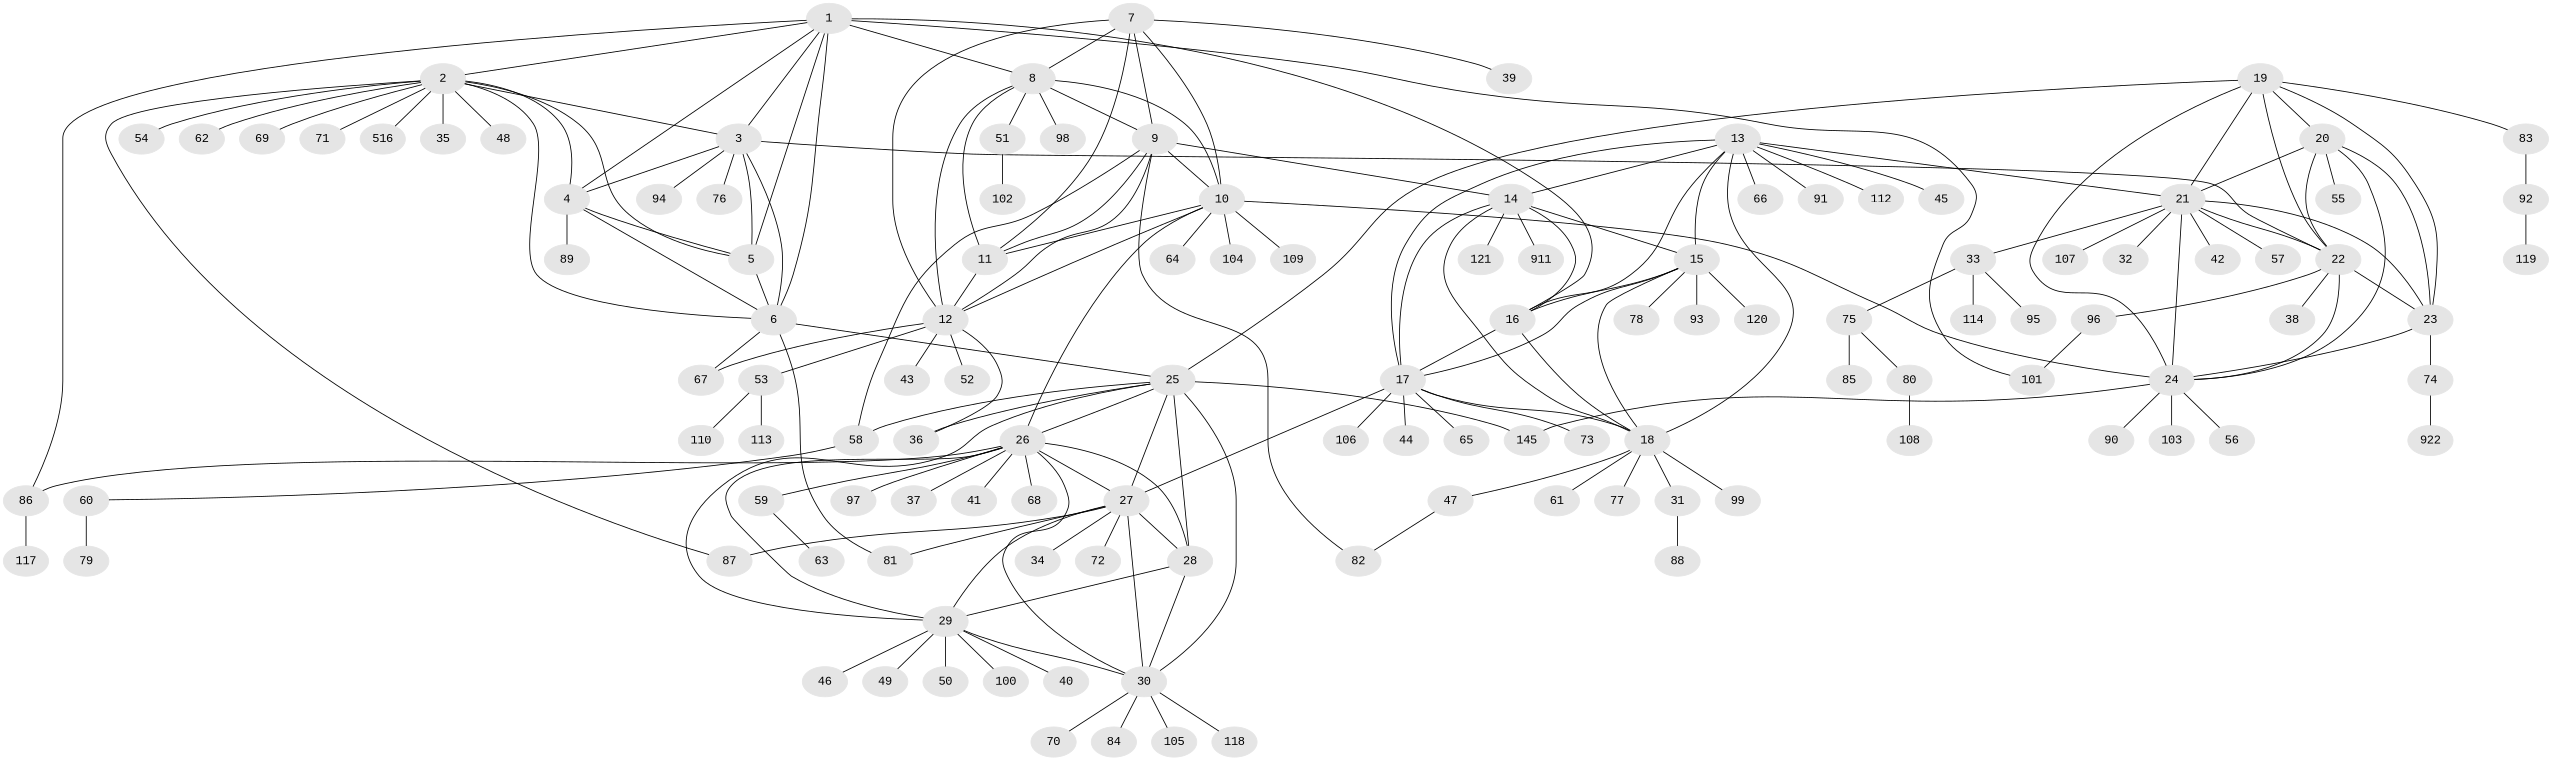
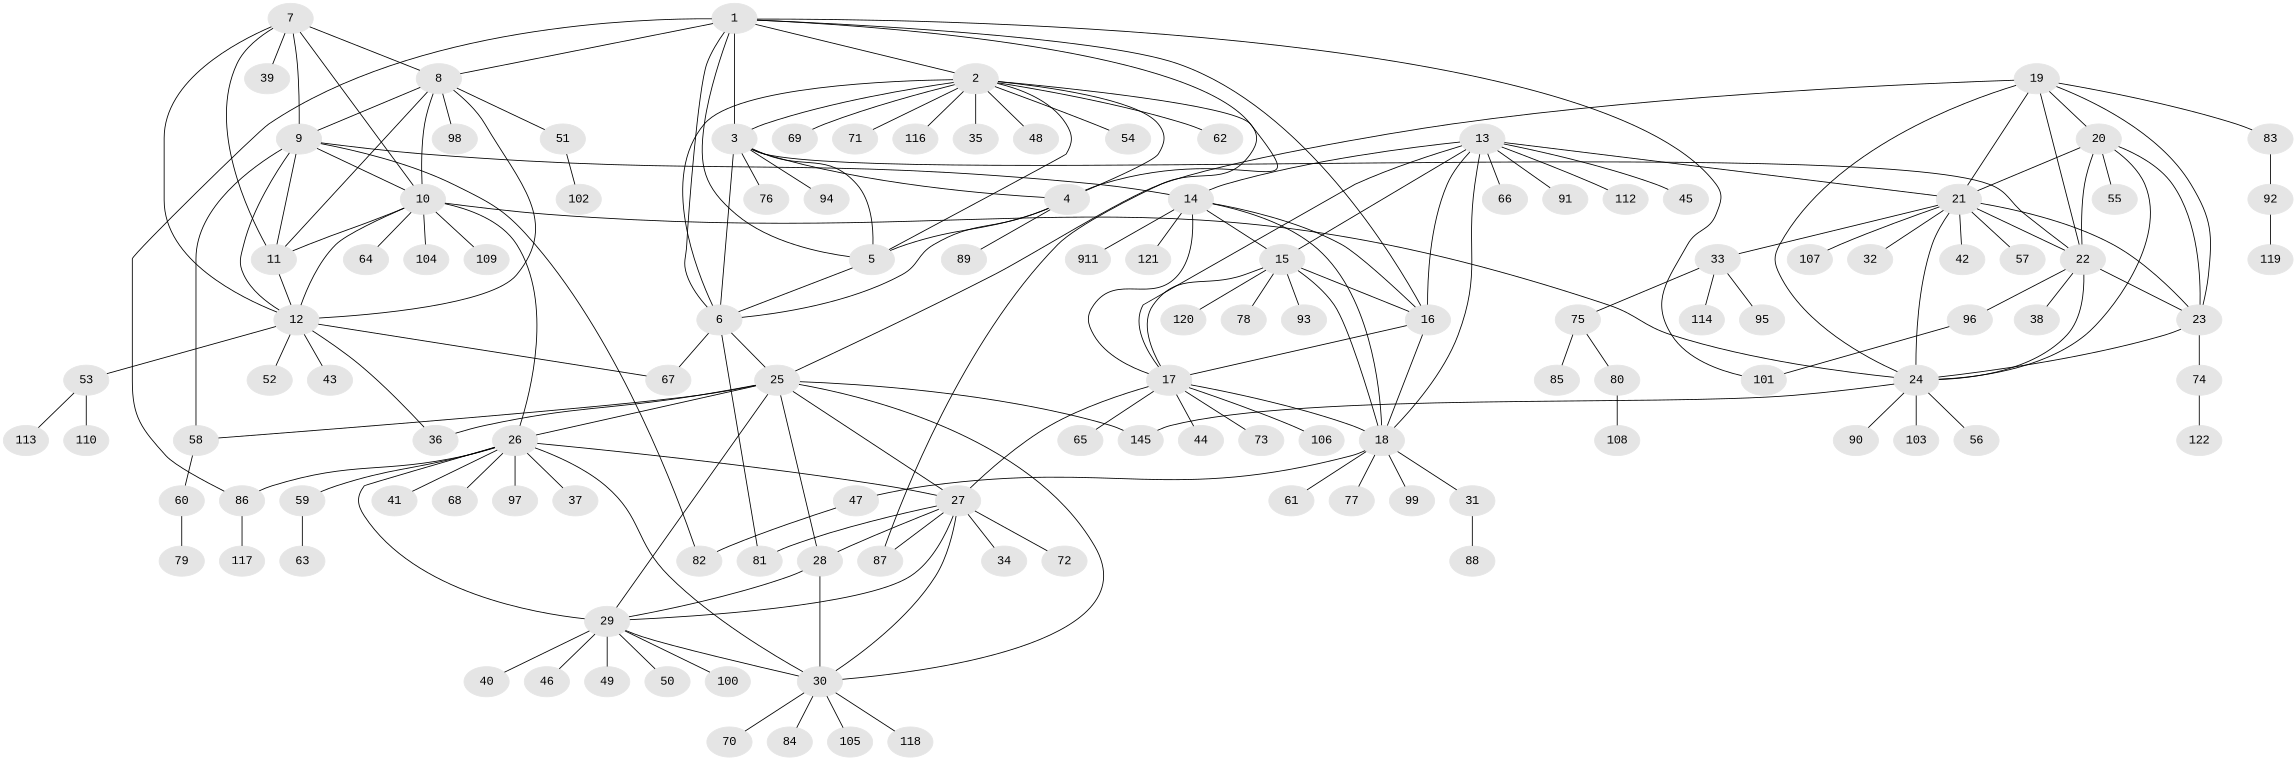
(383, 139) -> (915, 139)
(2430, 441) -> (2199, 441)
(1131, 468) -> none
